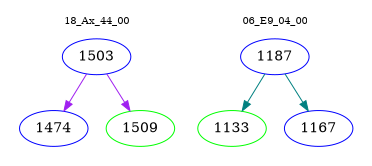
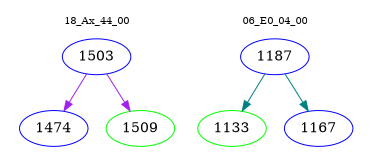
(275, 21) -> (275, 21)
